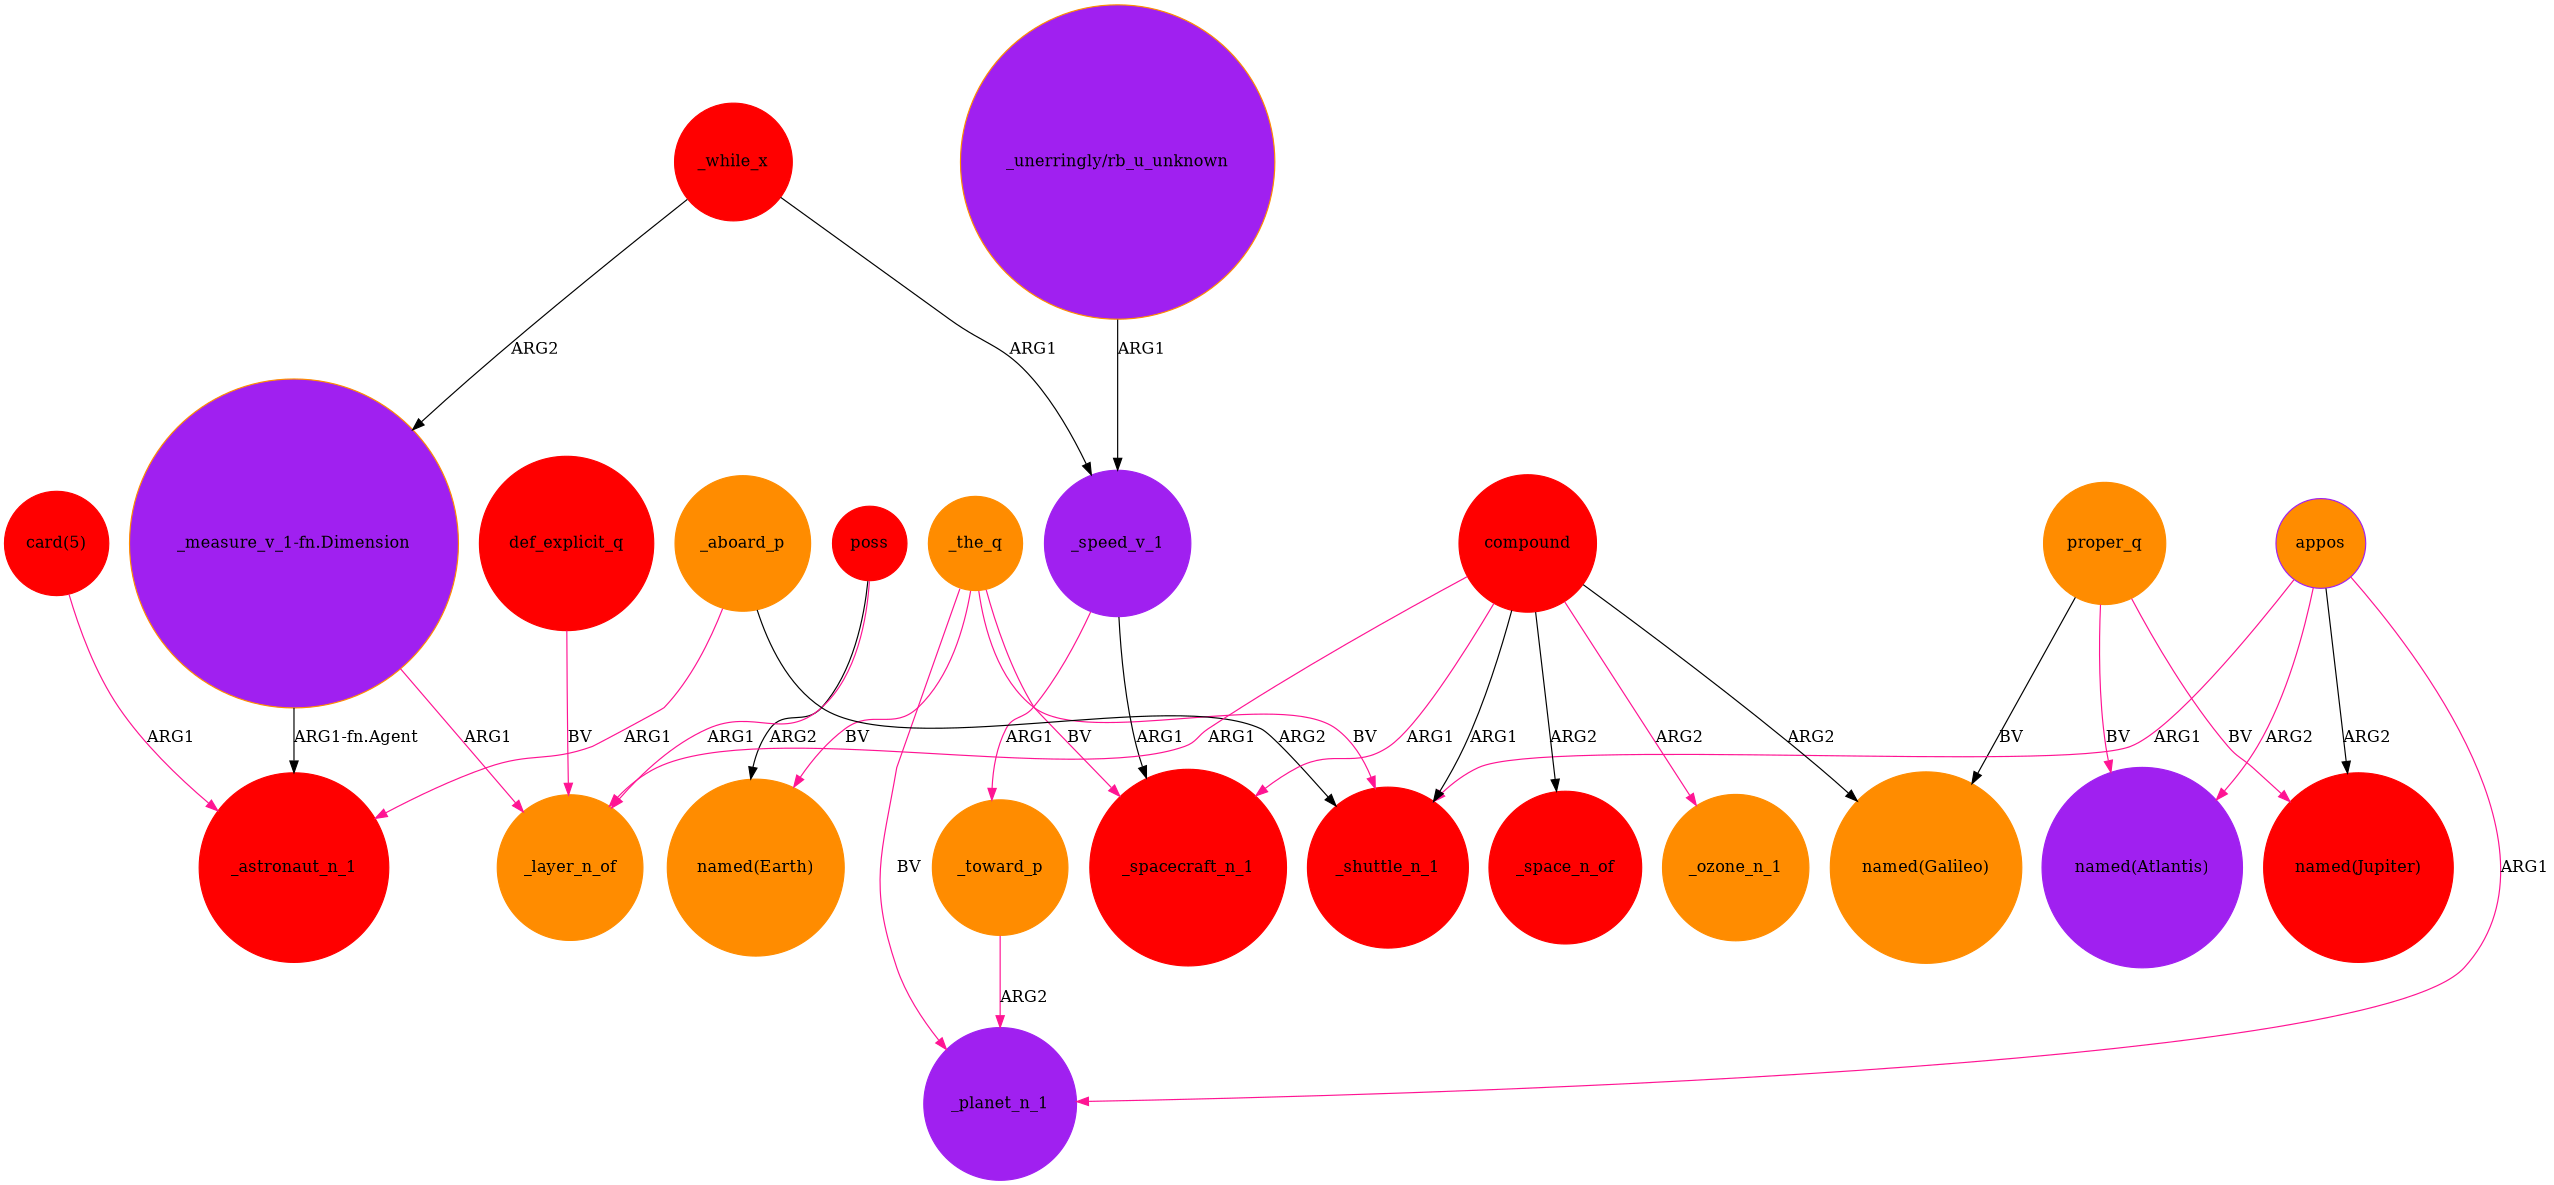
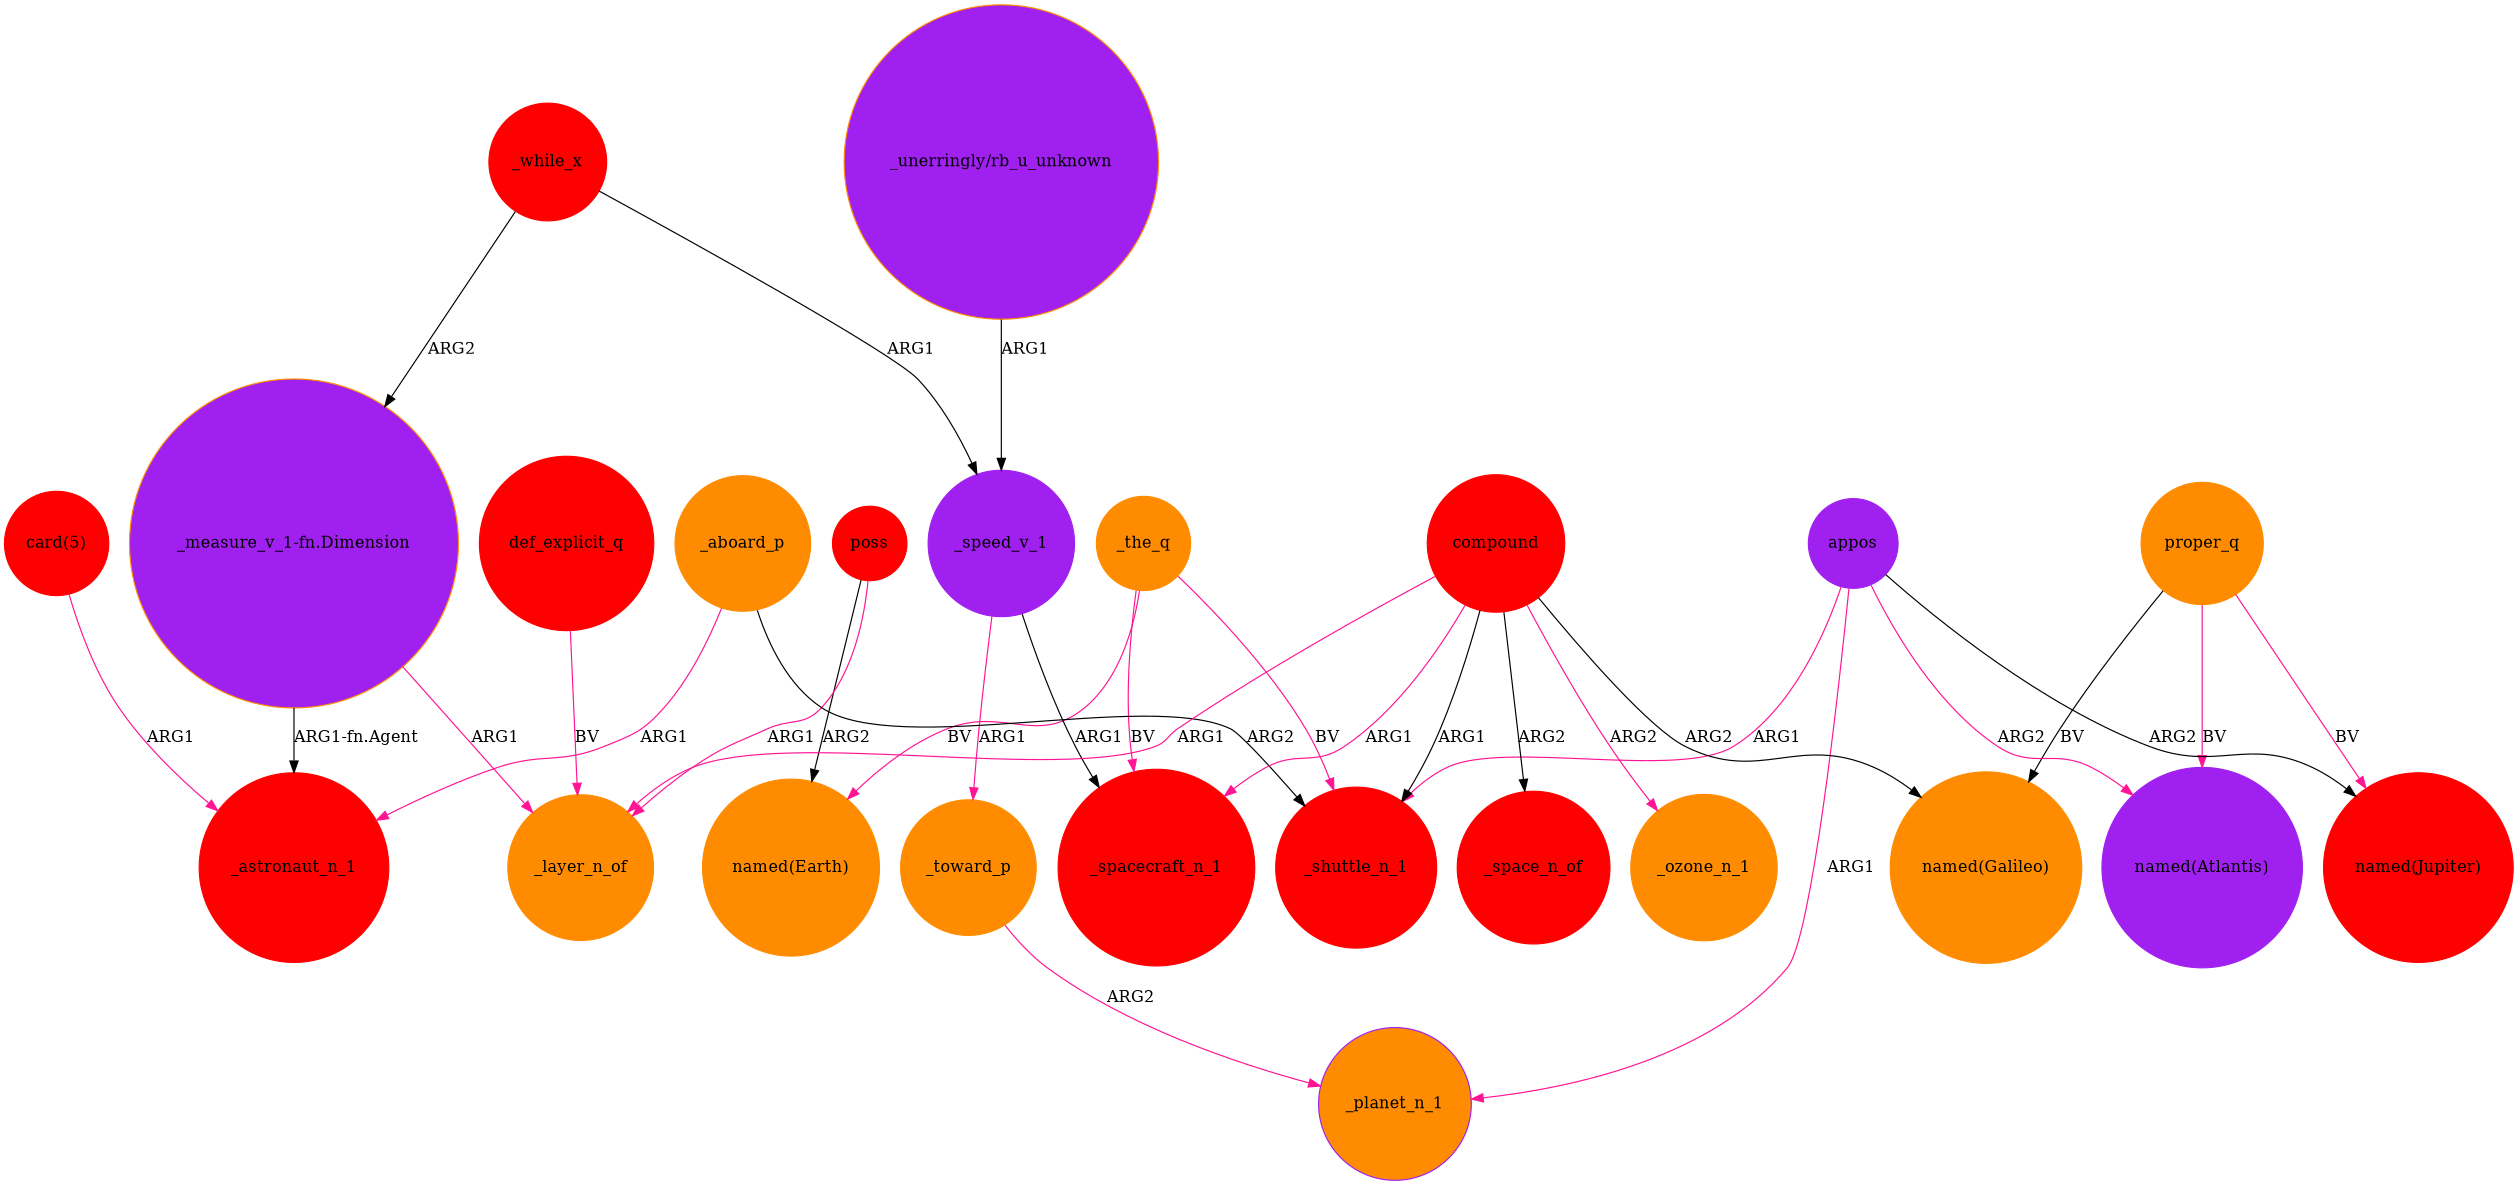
(2321, 543) -> (1853, 543)
(888, 816) -> none
(1000, 1104) -> (1395, 1104)
